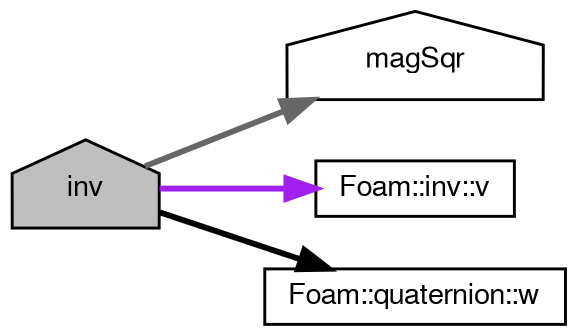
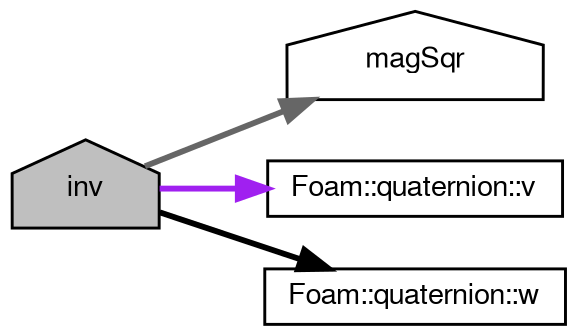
(415, 189) -> (415, 189)
